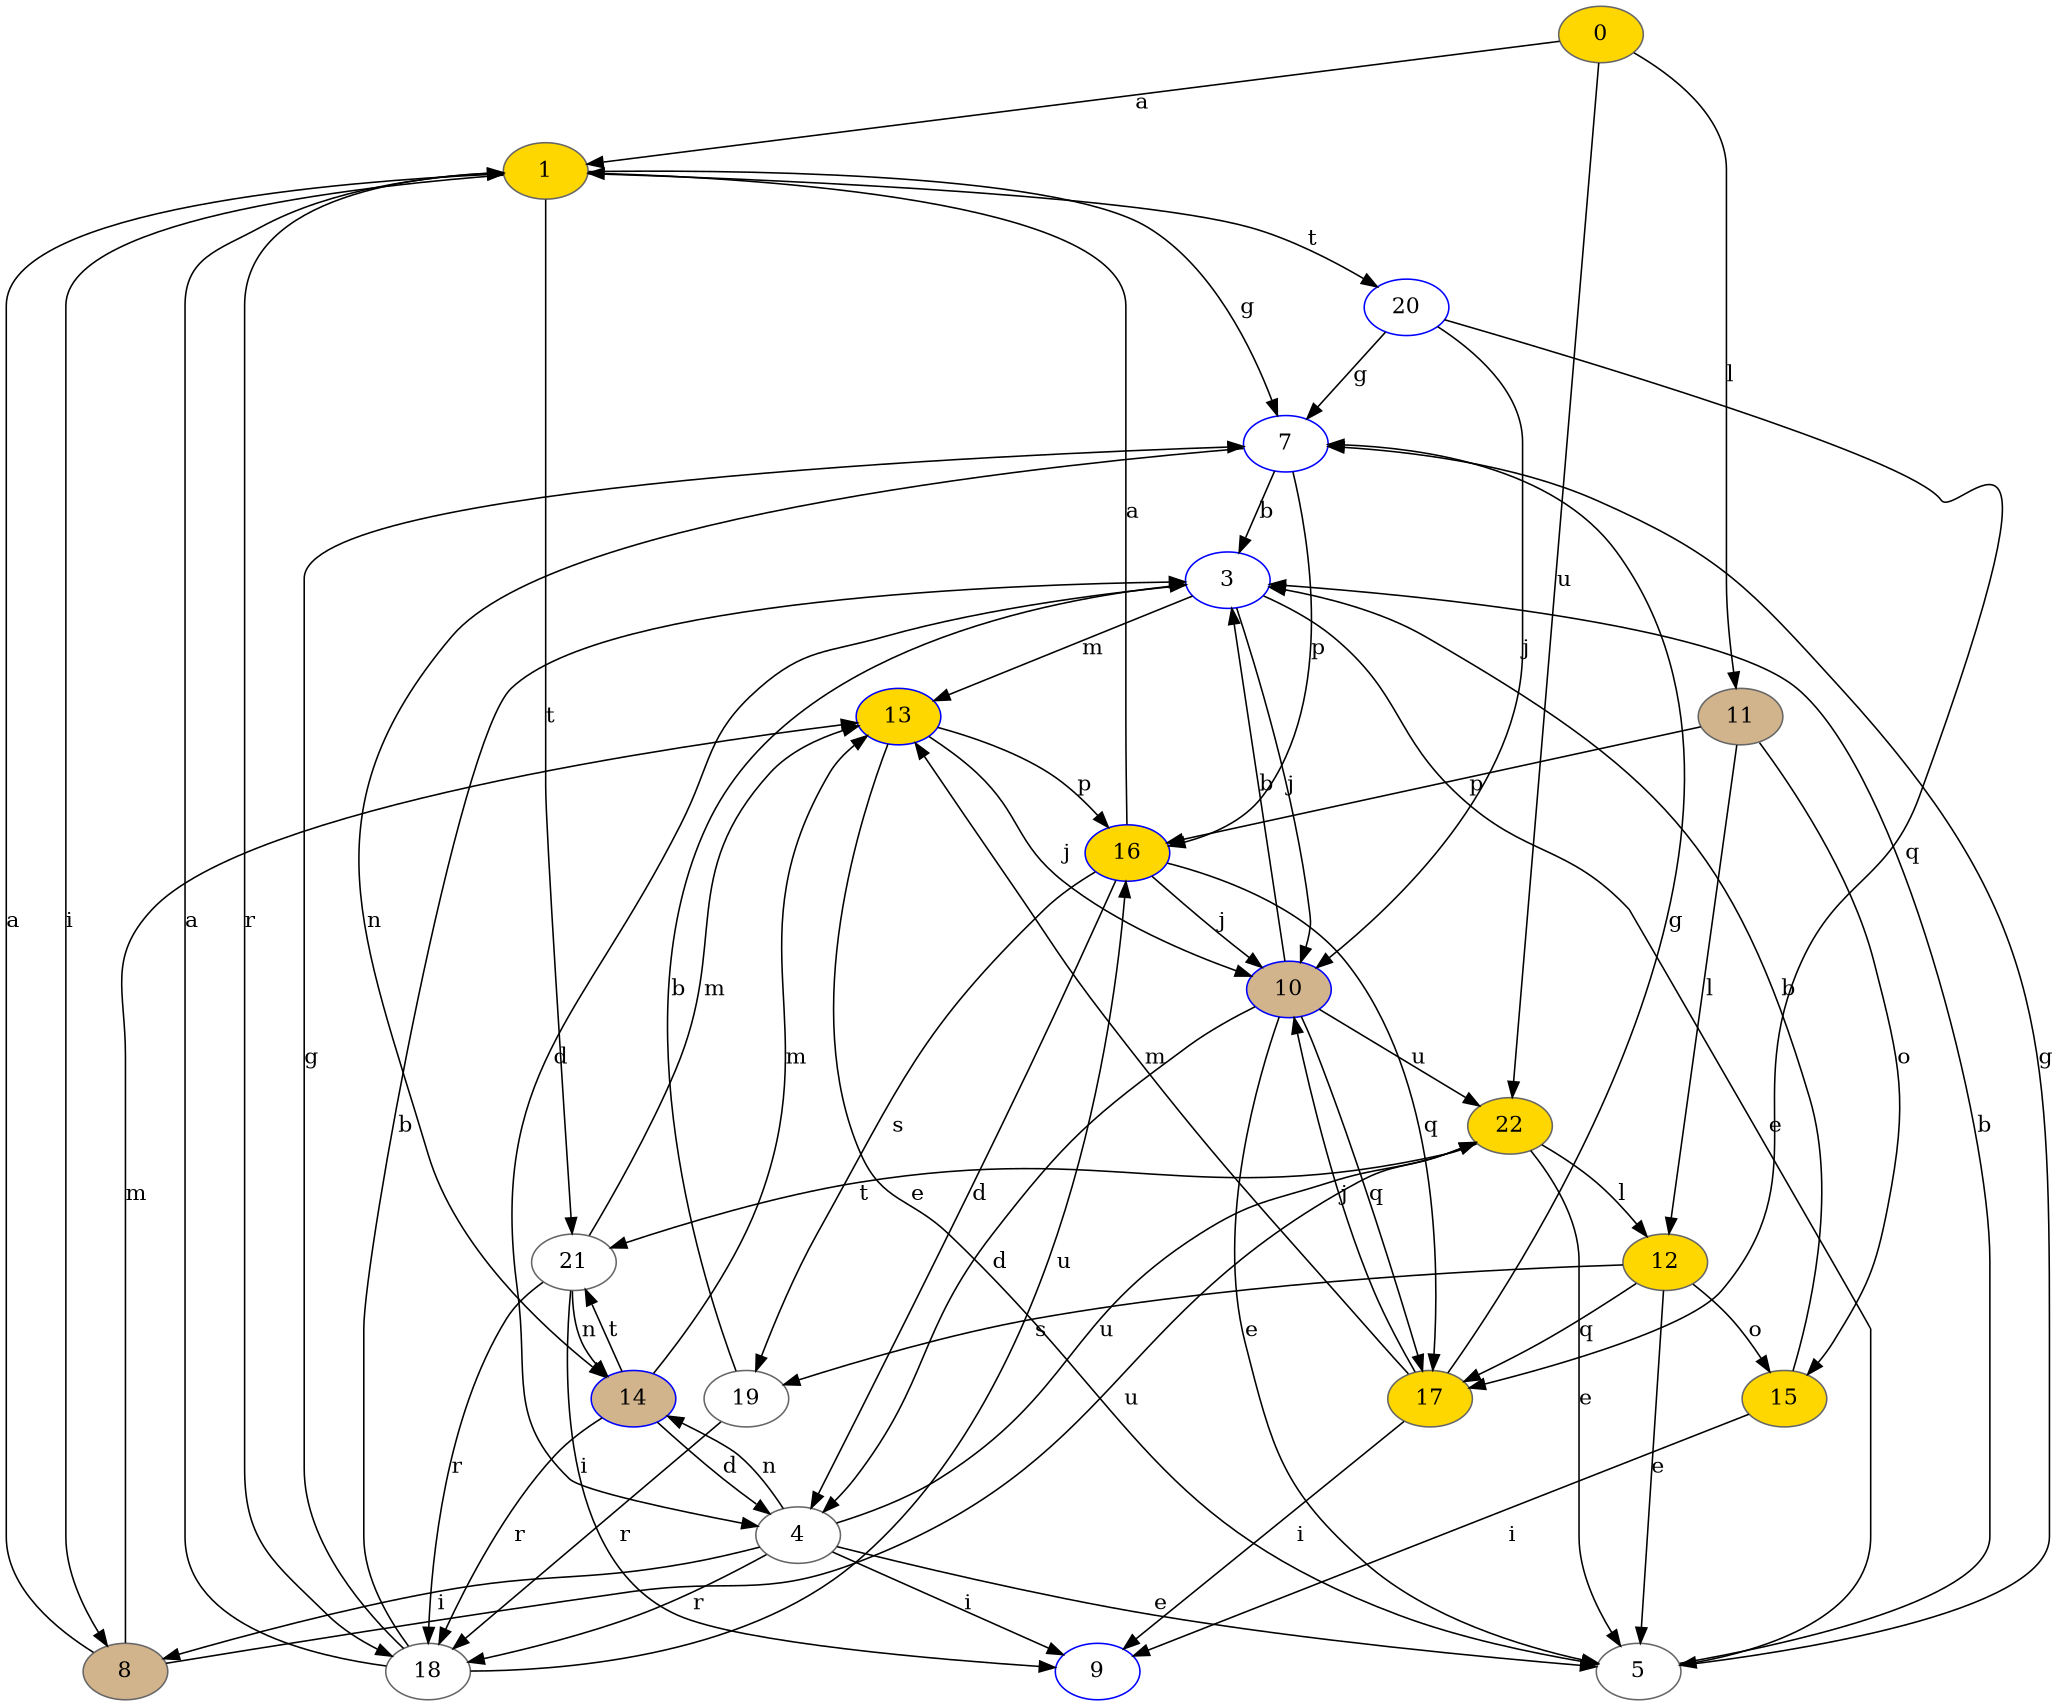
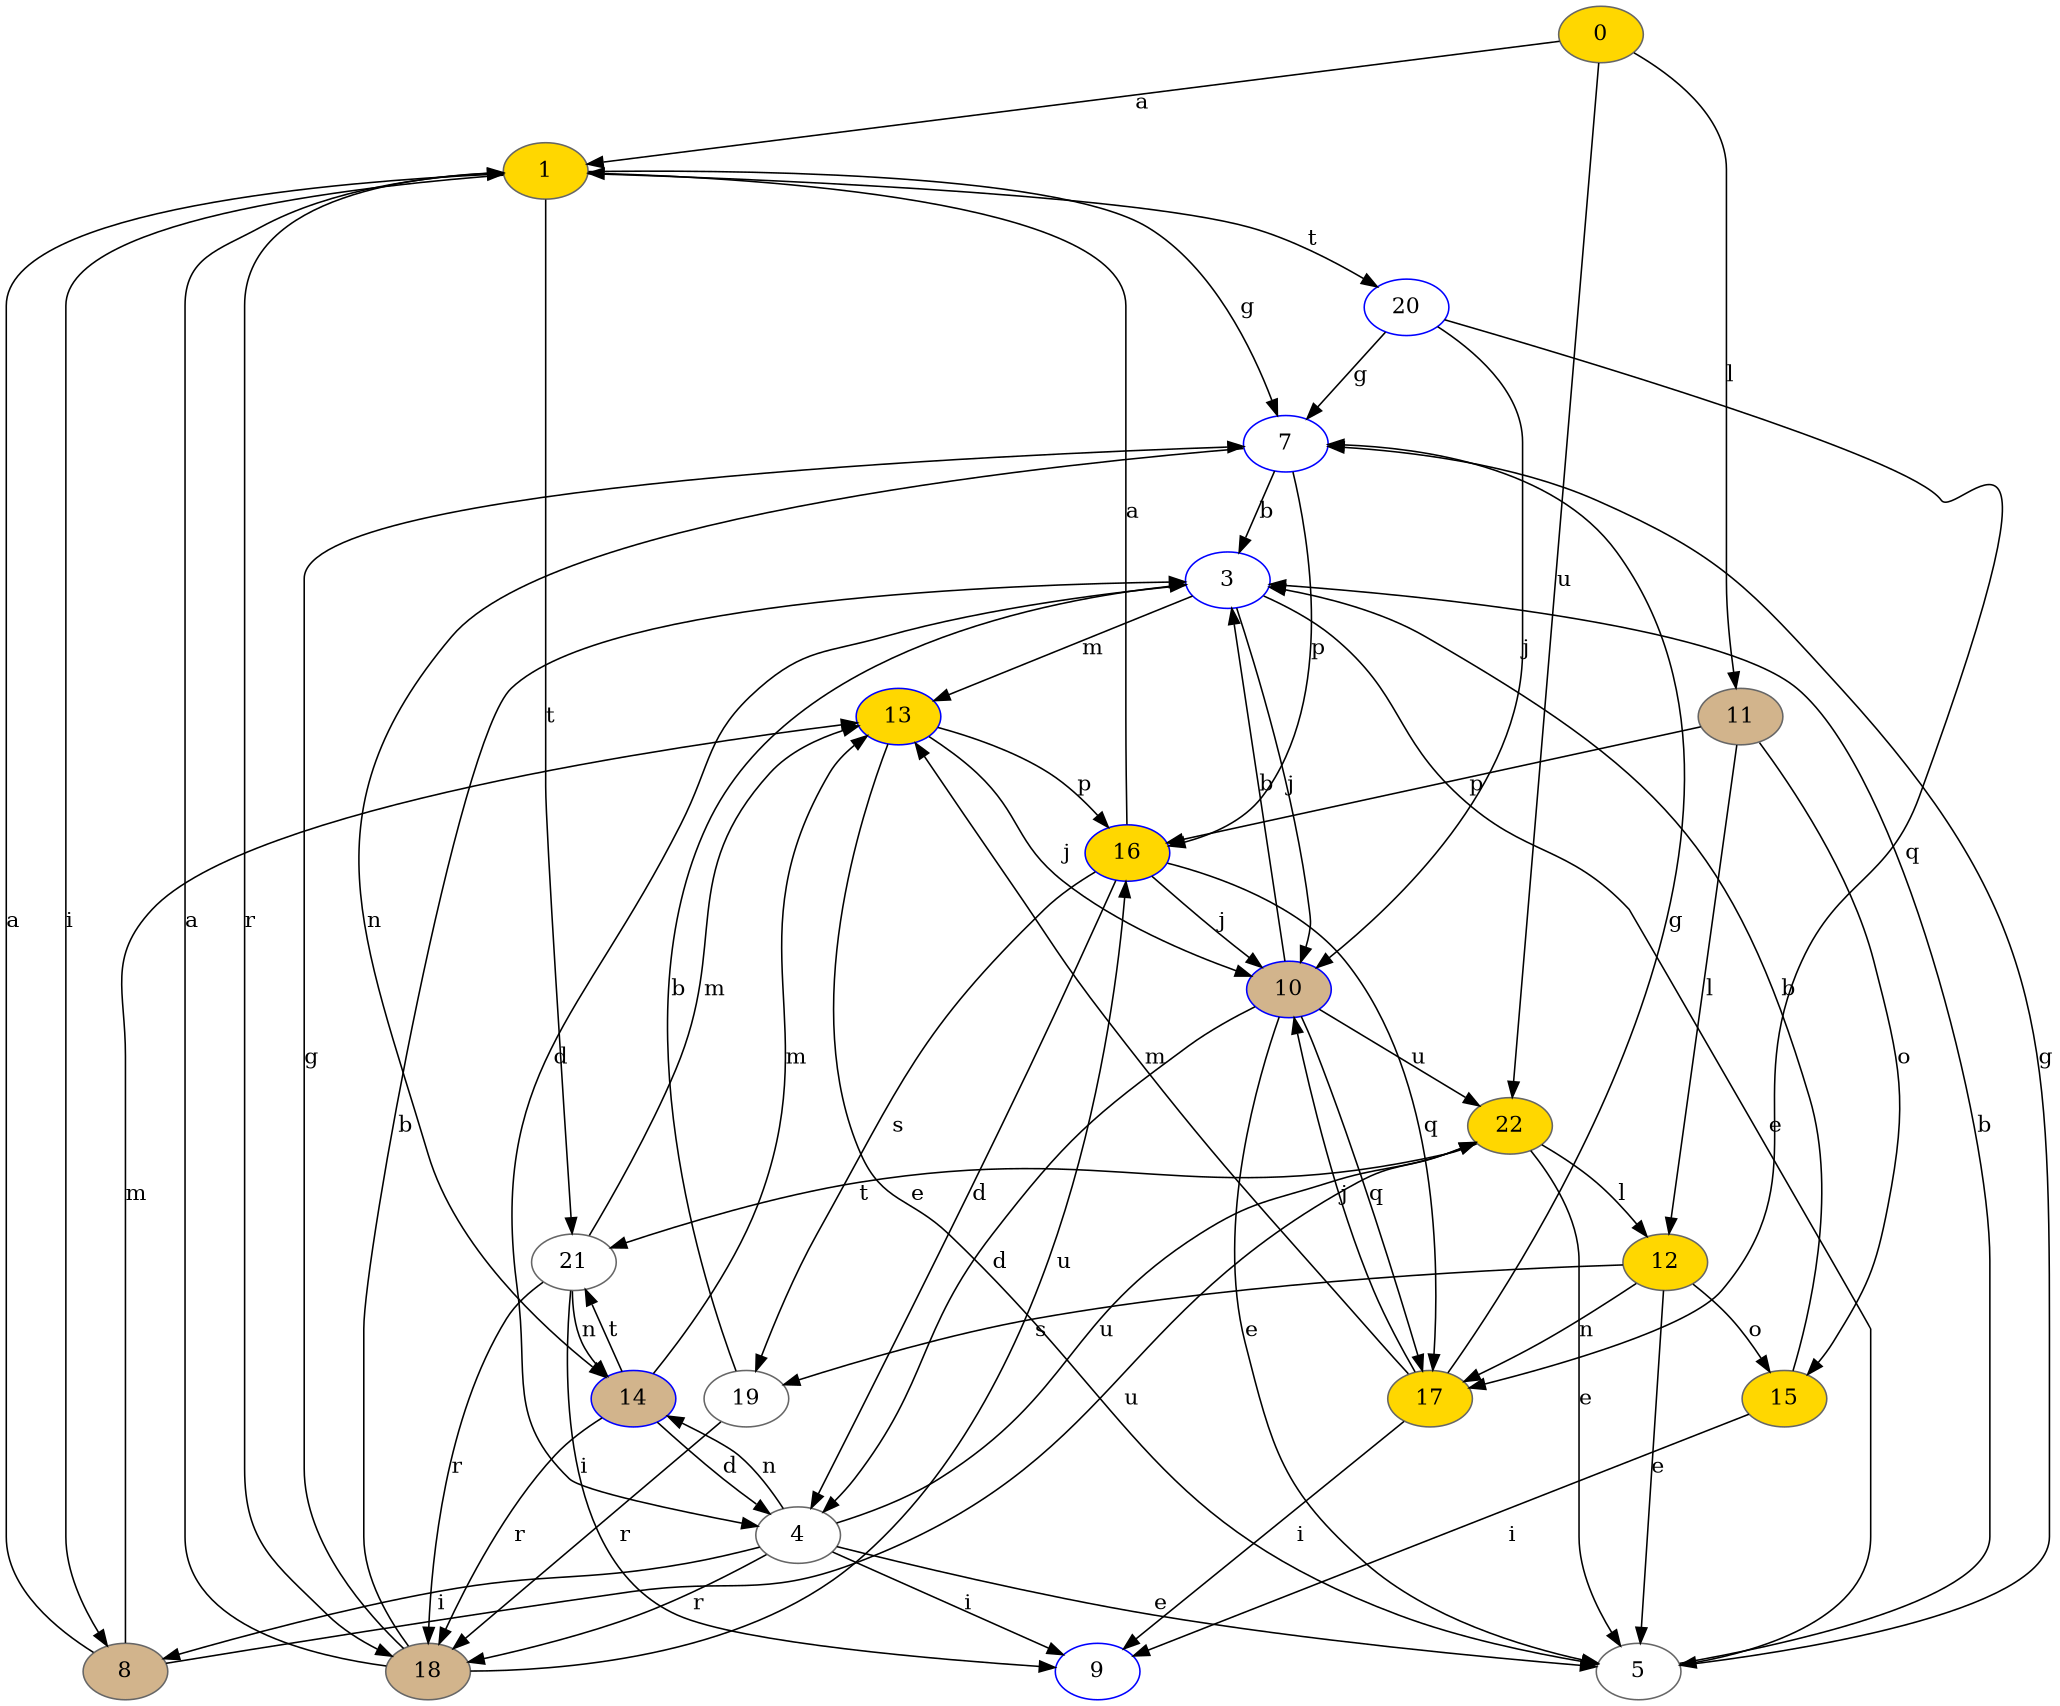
(1587, 1330) -> (1587, 1330)
(428, 1672) -> (428, 1672)
